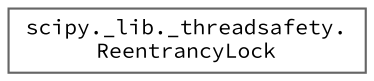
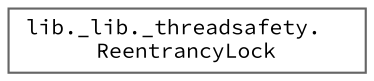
(187, 41) -> (187, 41)
